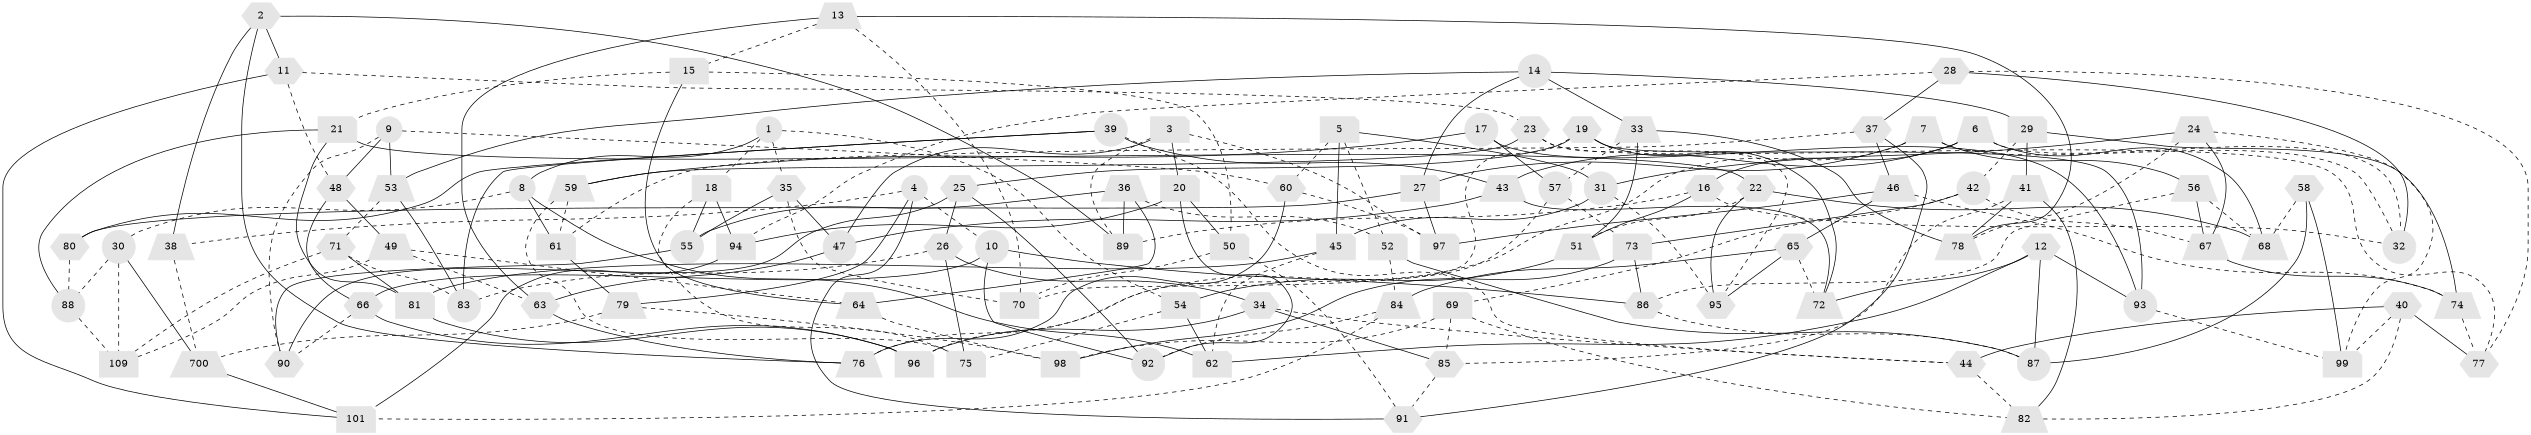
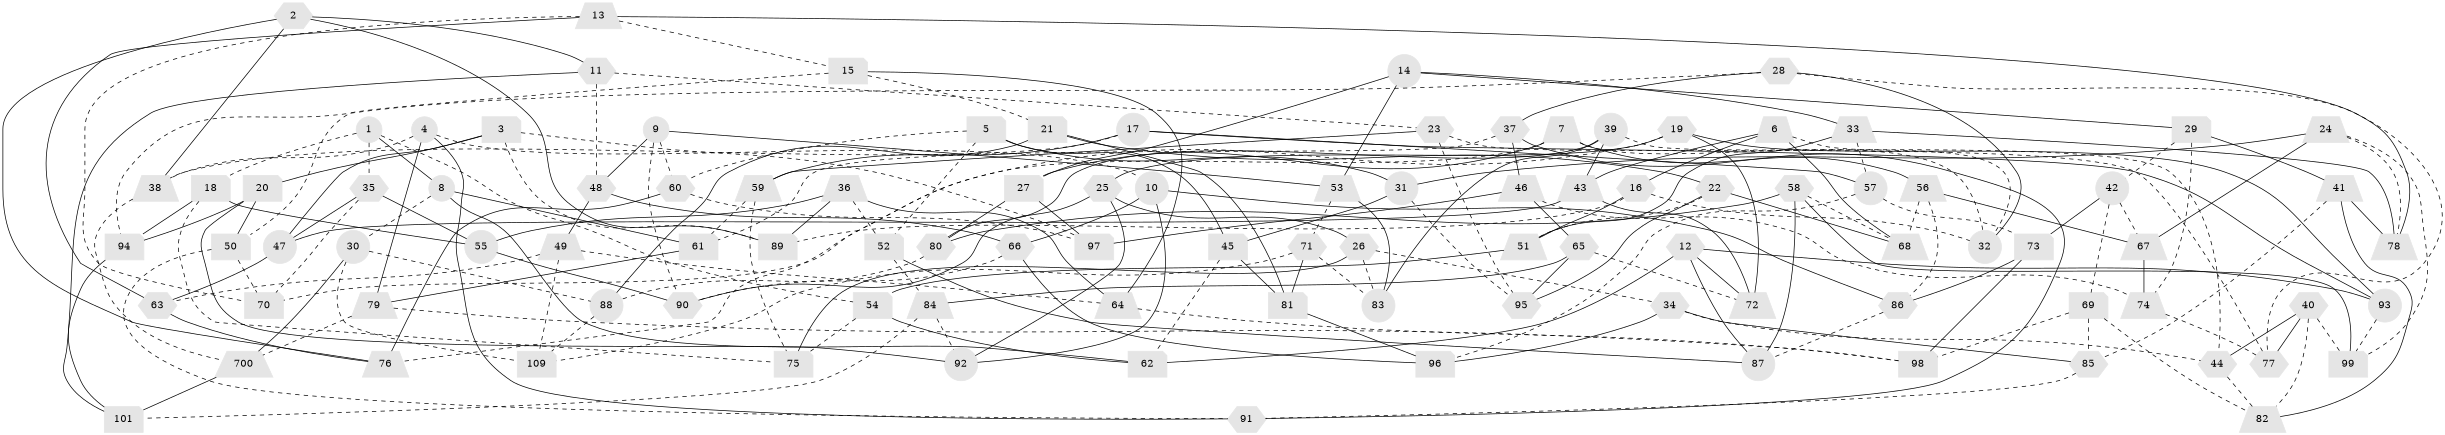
none -> (453, 150)
(2293, 150) -> (2187, 213)
none -> (1303, 214)
(1026, 277) -> (1514, 276)
